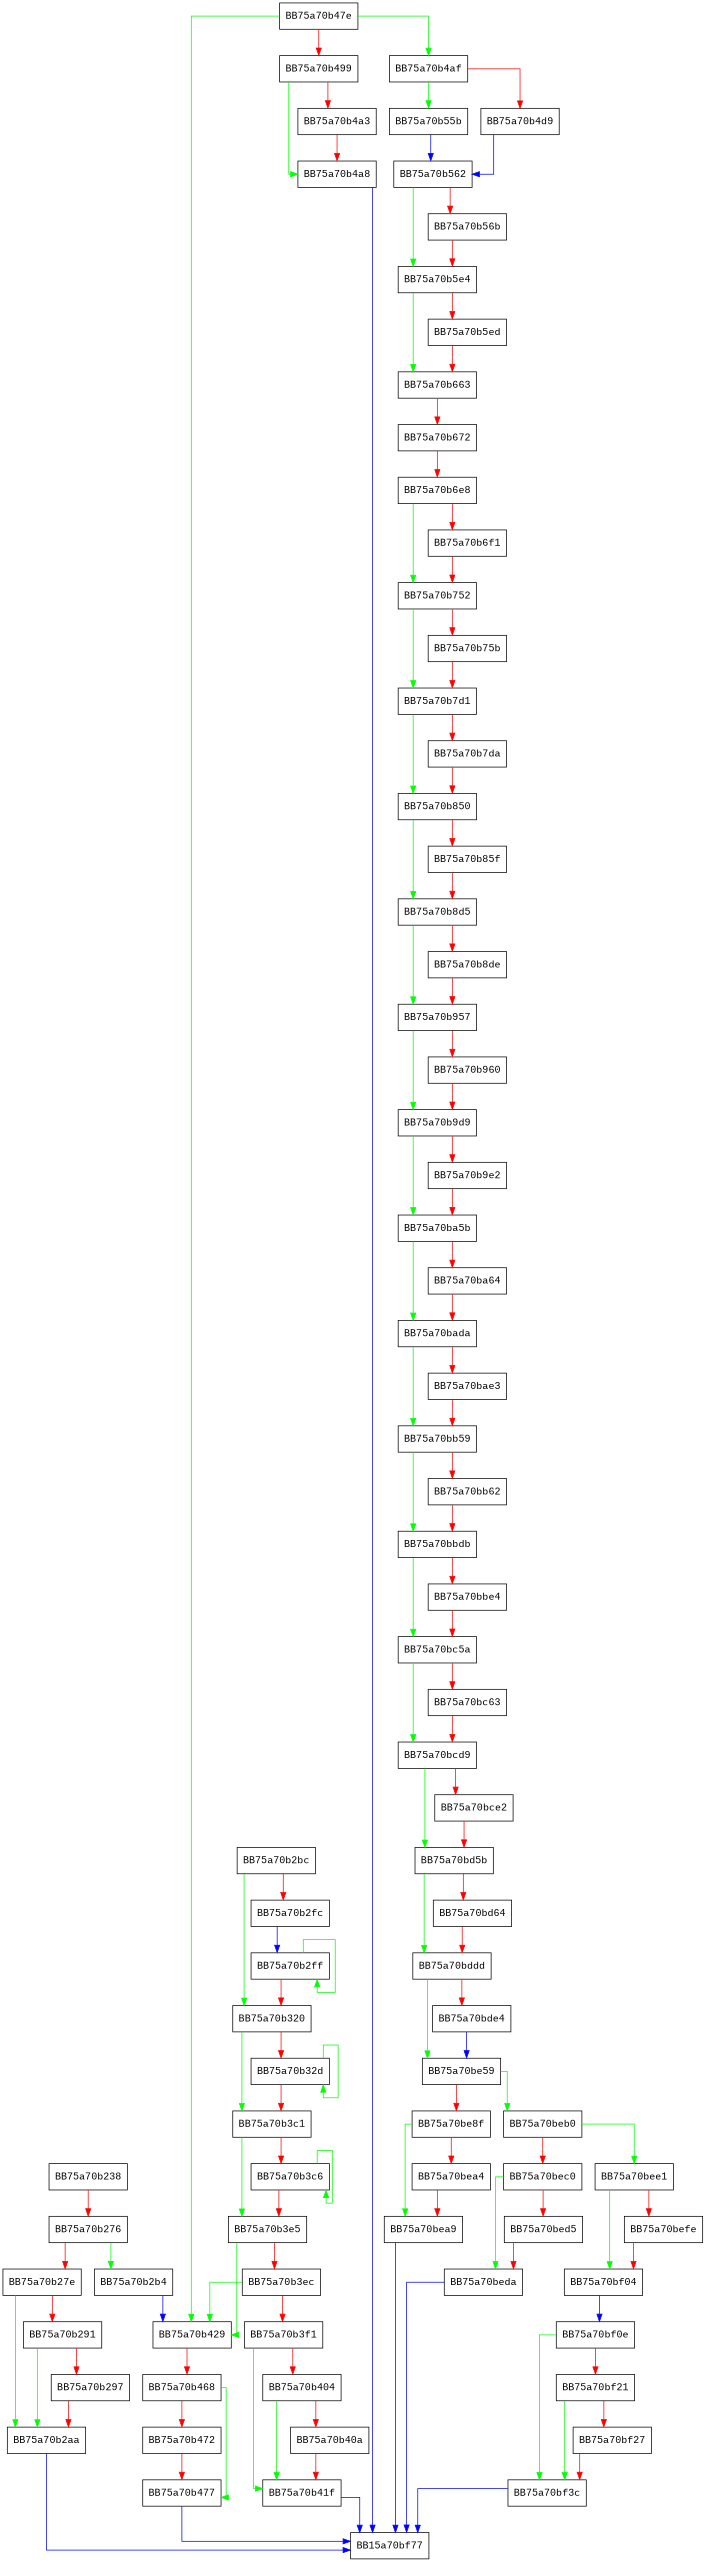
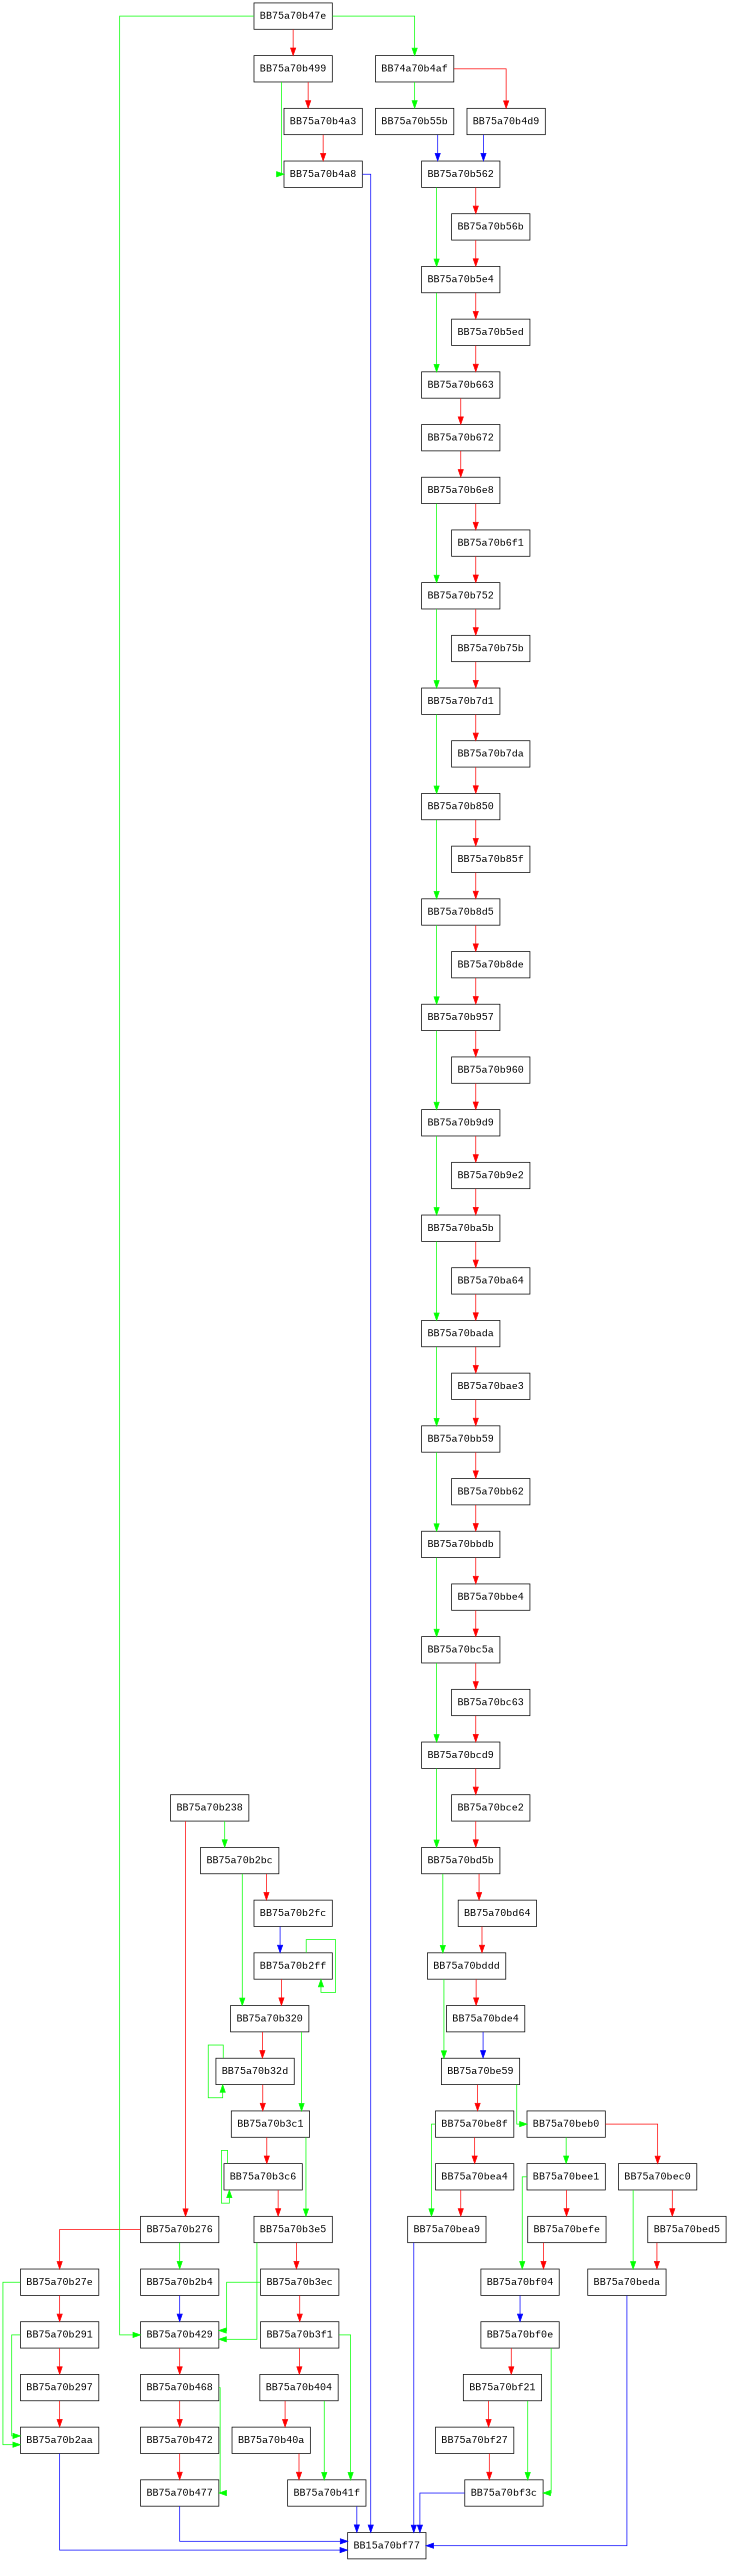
(429, 69) -> (415, 69)
none -> (225, 1831)
